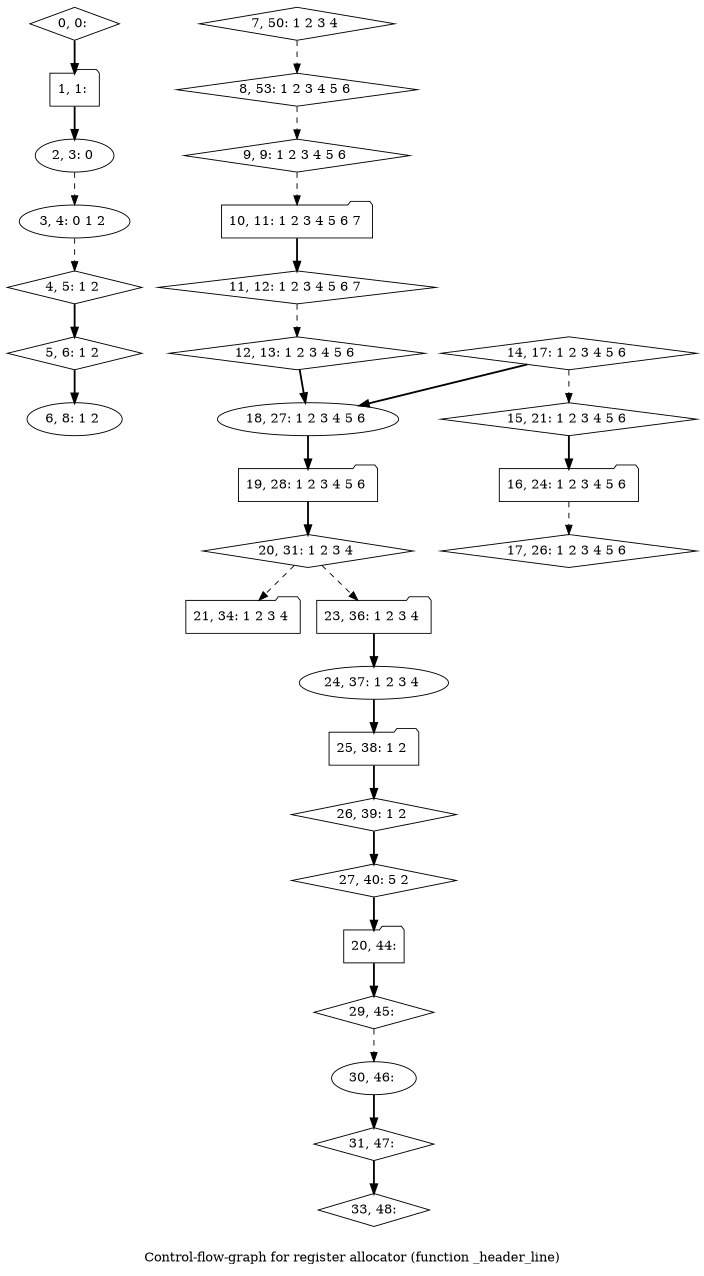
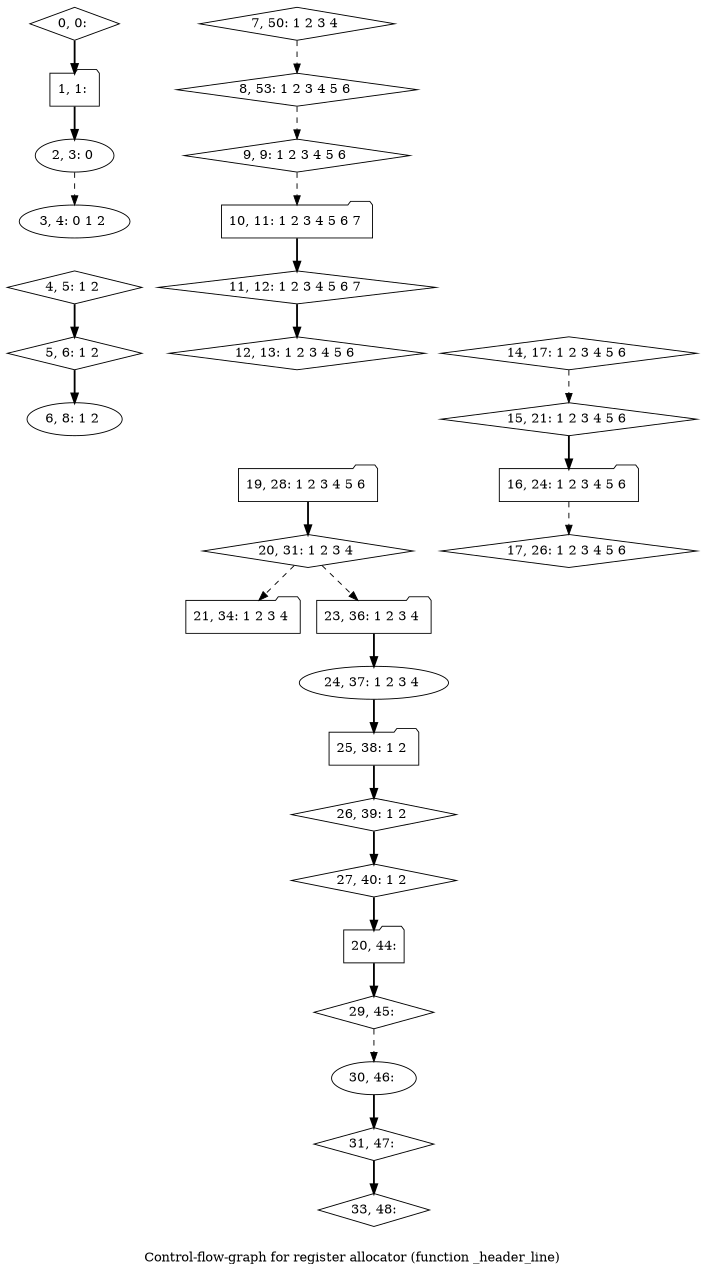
(75, 250) -> none
(297, 316) -> (297, 316)
(308, 419) -> none
(374, 880) -> (374, 880)
